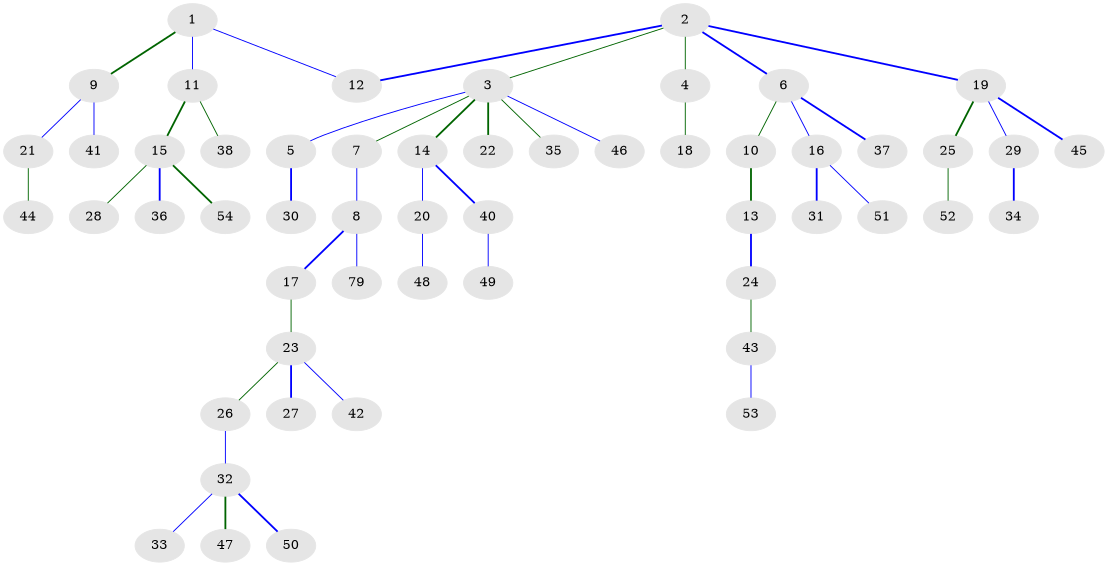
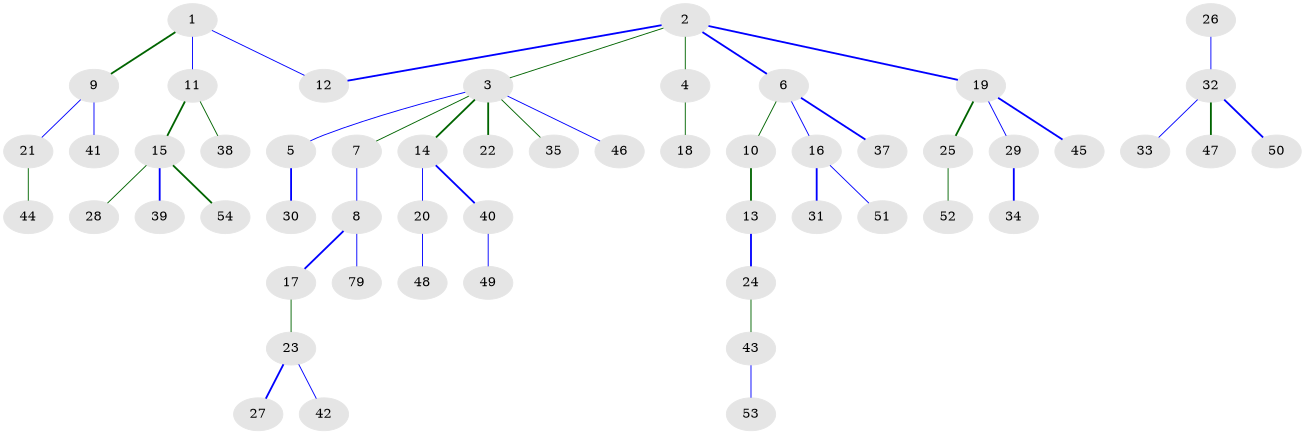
(160, 217) -> (160, 217)
(258, 381) -> none
